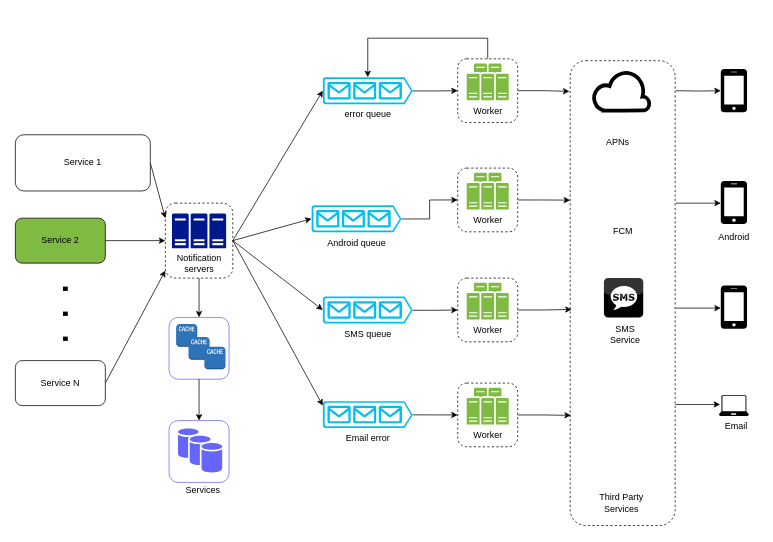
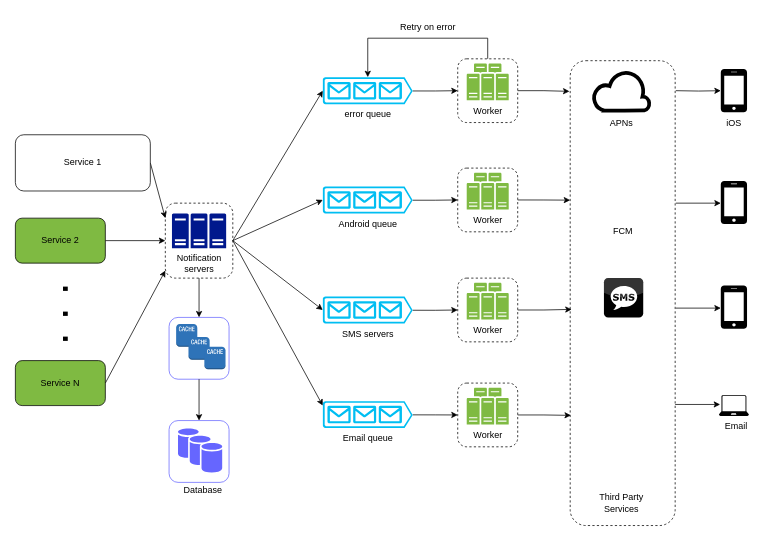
none -> (428, 27)
none -> (734, 123)
(618, 142) -> (622, 123)
(357, 218) -> (368, 200)
(734, 238) -> none
(368, 334) -> (368, 334)
(625, 334) -> none
(60, 383) -> (60, 383)
(368, 439) -> (368, 439)
(203, 490) -> (203, 490)
